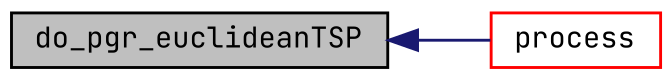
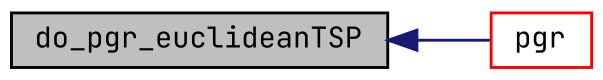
(576, 40) -> (541, 40)
